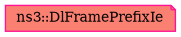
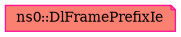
(90, 18) -> (90, 18)
